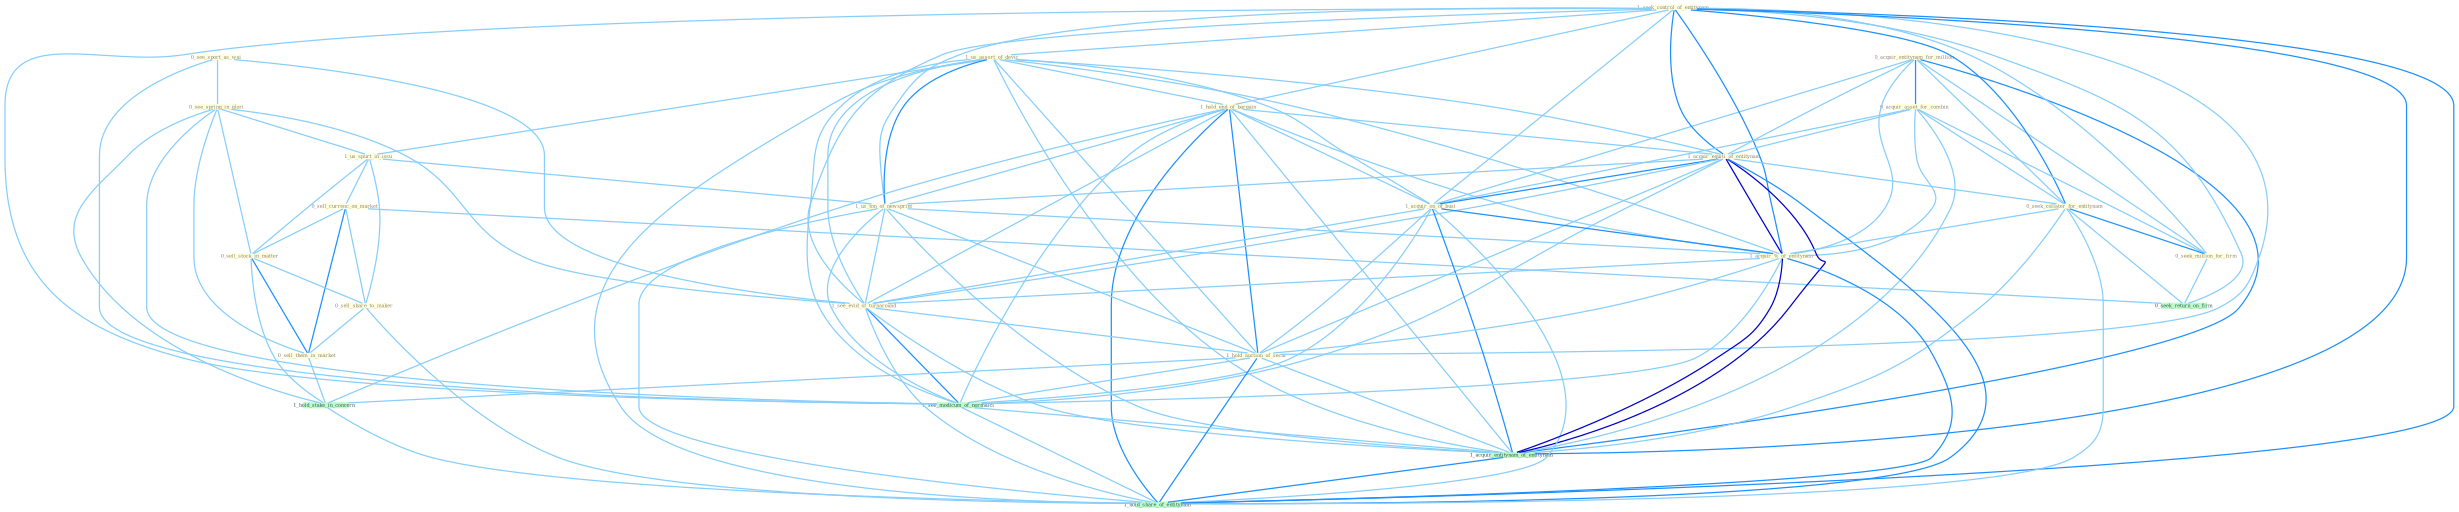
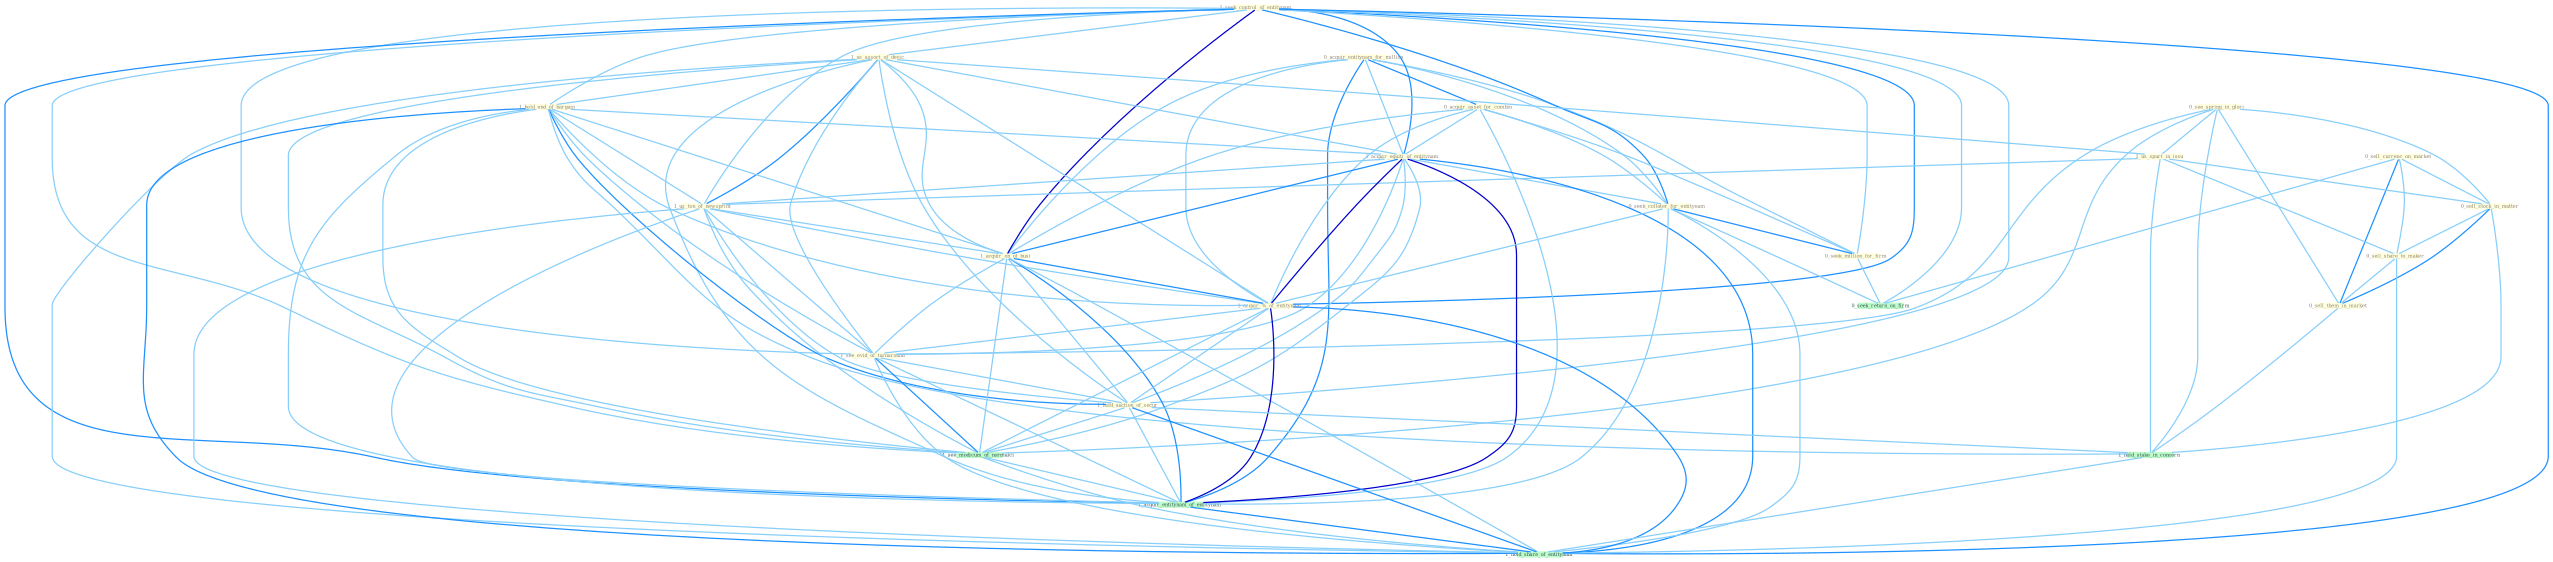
(218, 57) -> none
(1553, 107) -> (1120, 121)
(357, 181) -> (2150, 305)
none -> (913, 240)
